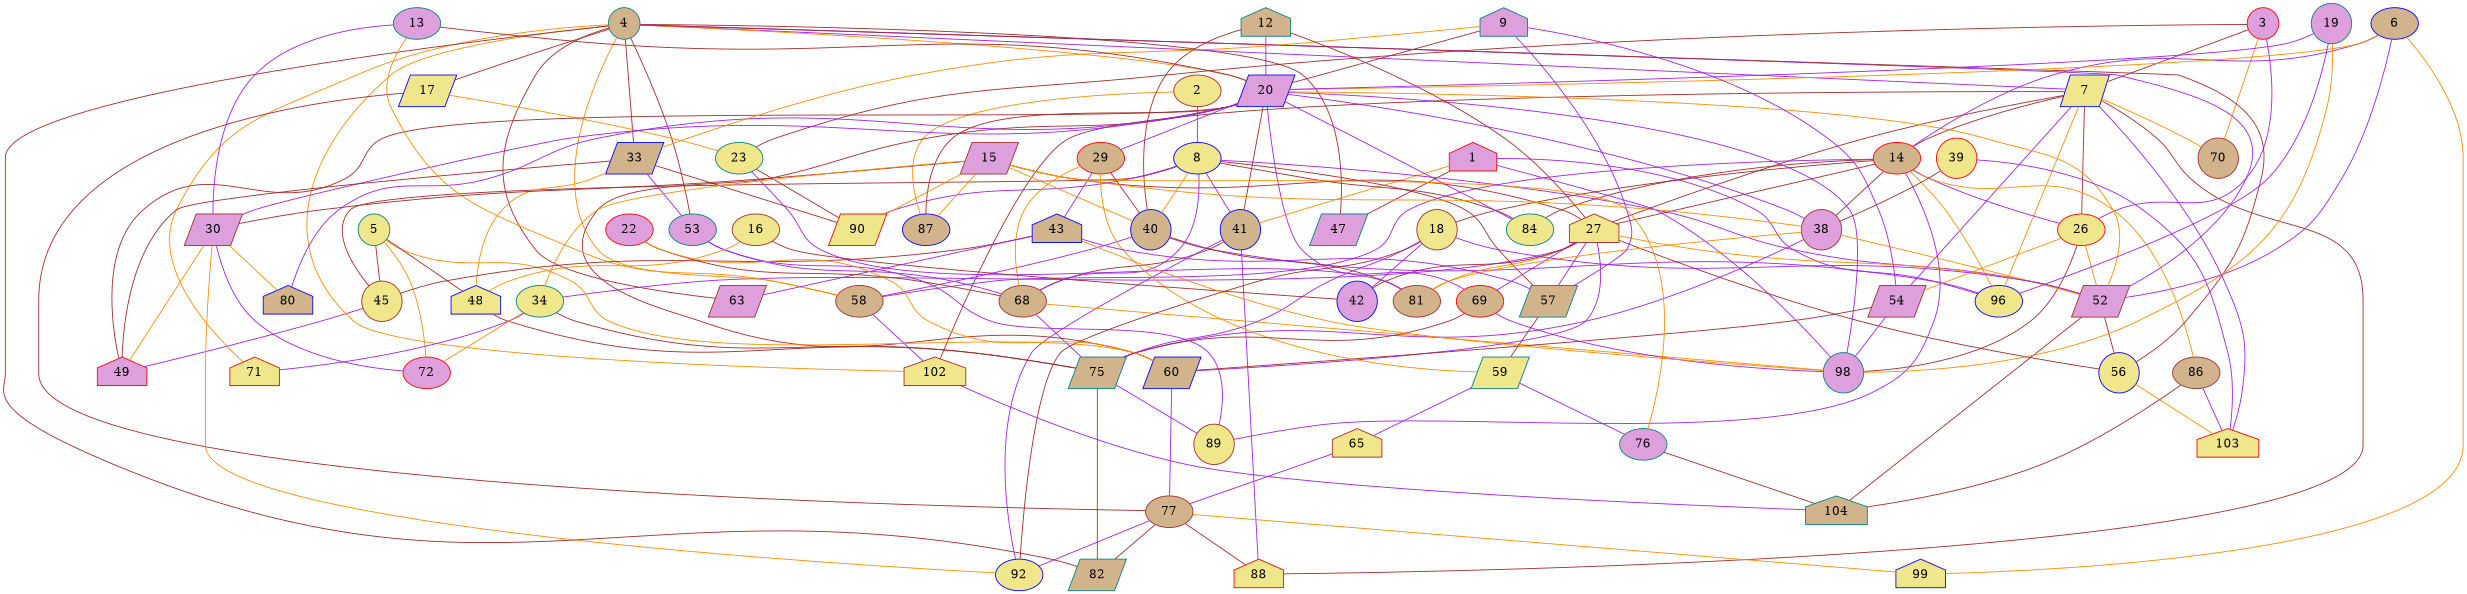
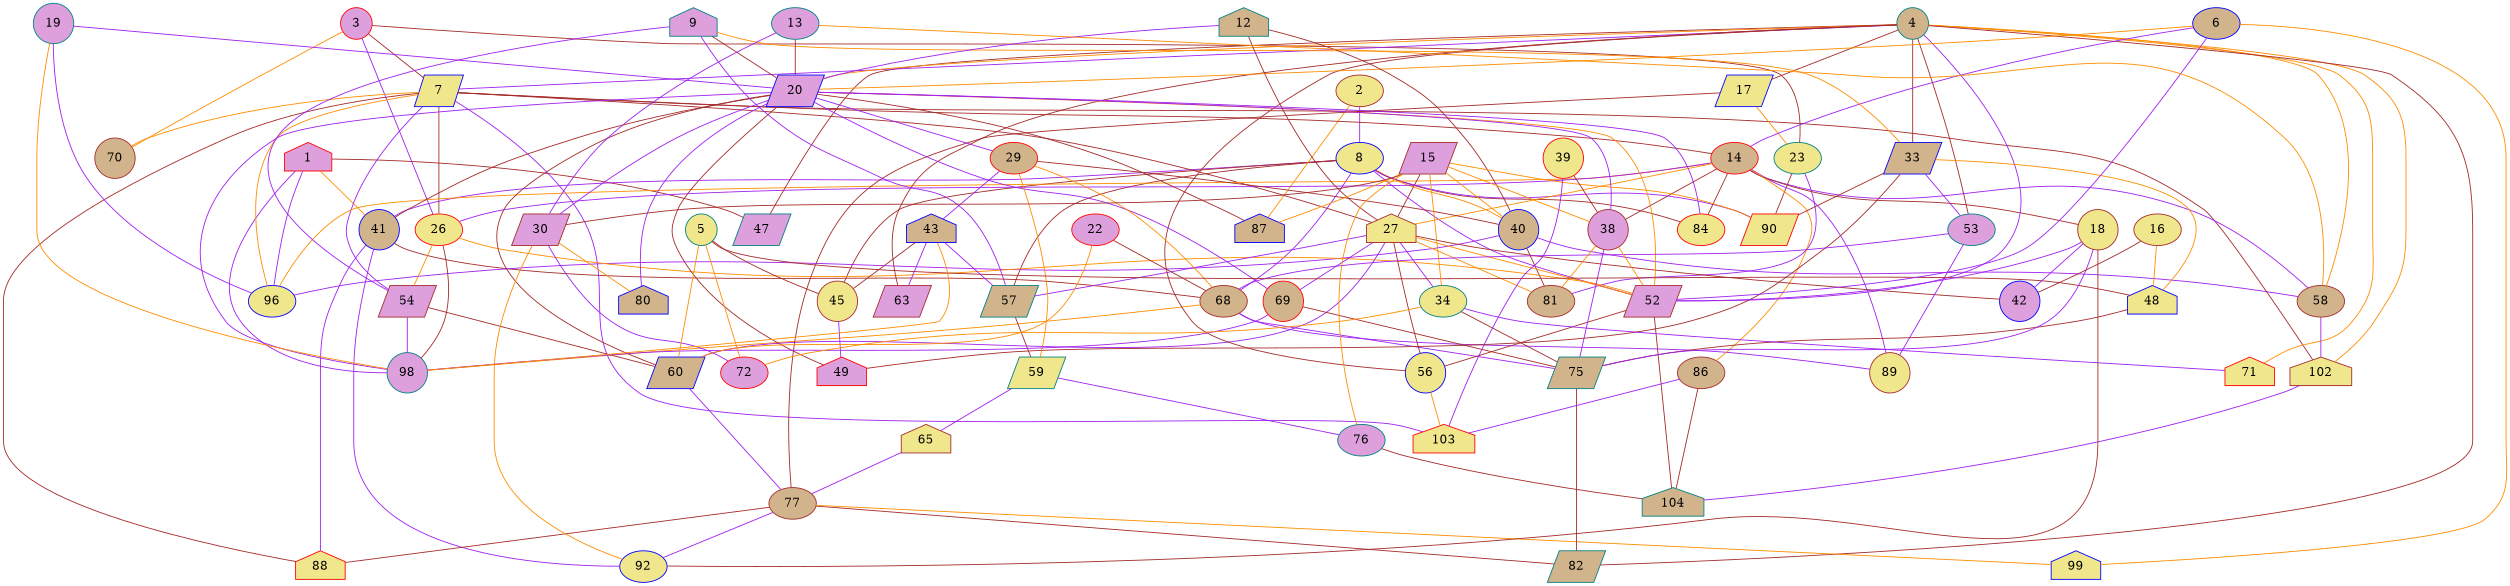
(1759, 191) -> (1623, 182)
(926, 230) -> (1260, 230)
(1530, 230) -> (1701, 230)
(1480, 301) -> (1283, 301)
(167, 303) -> none
(1157, 409) -> (1553, 347)
